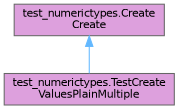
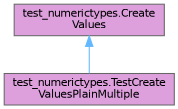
(89, 20) -> (89, 20)
